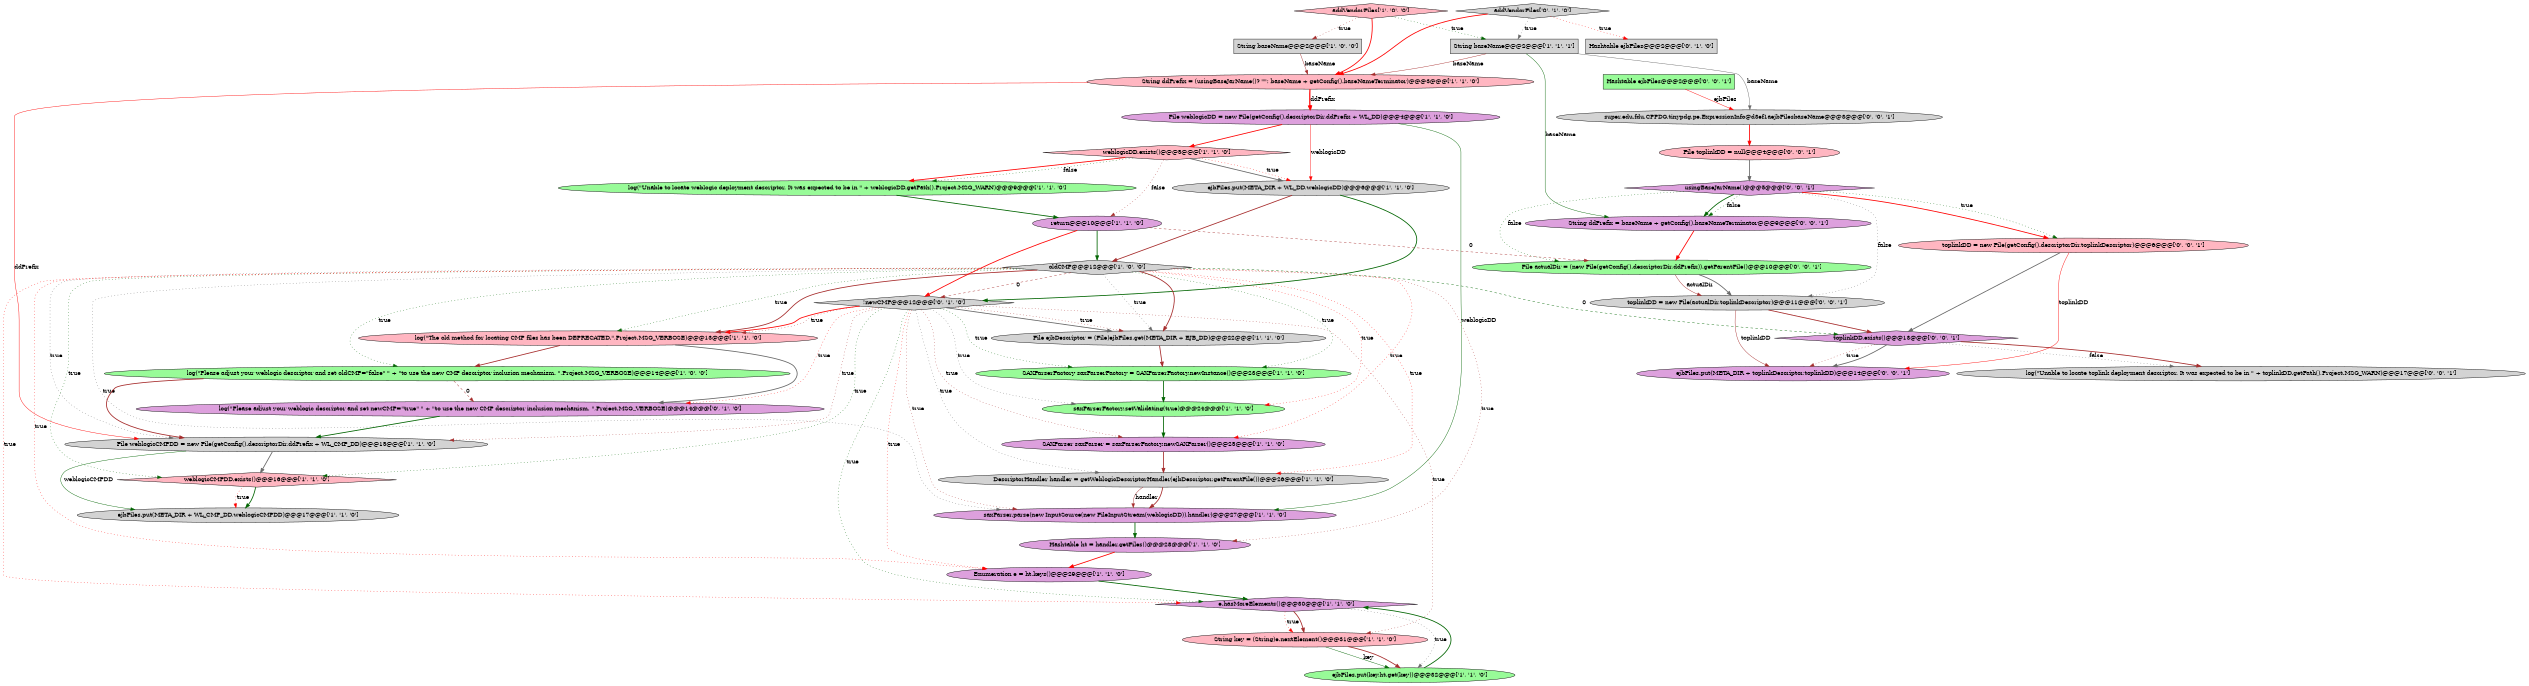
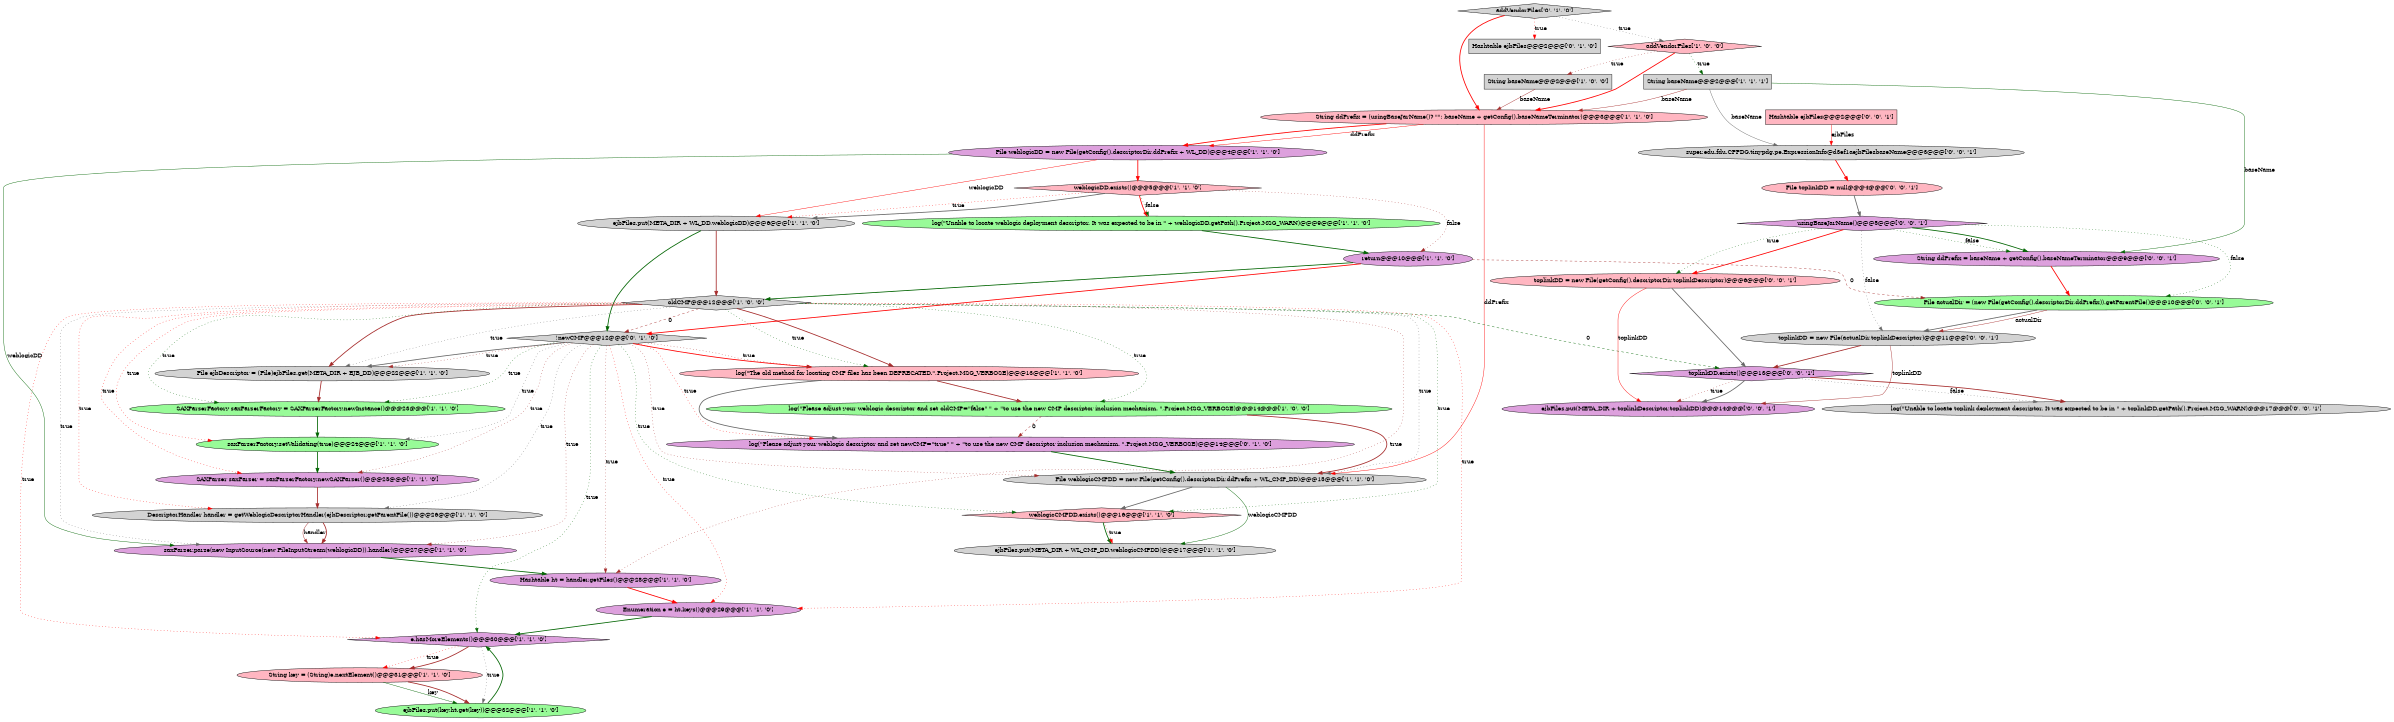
(1524, 27) -> (1608, 28)
(1669, 82) -> (1831, 117)
(1338, 338) -> (606, 457)
